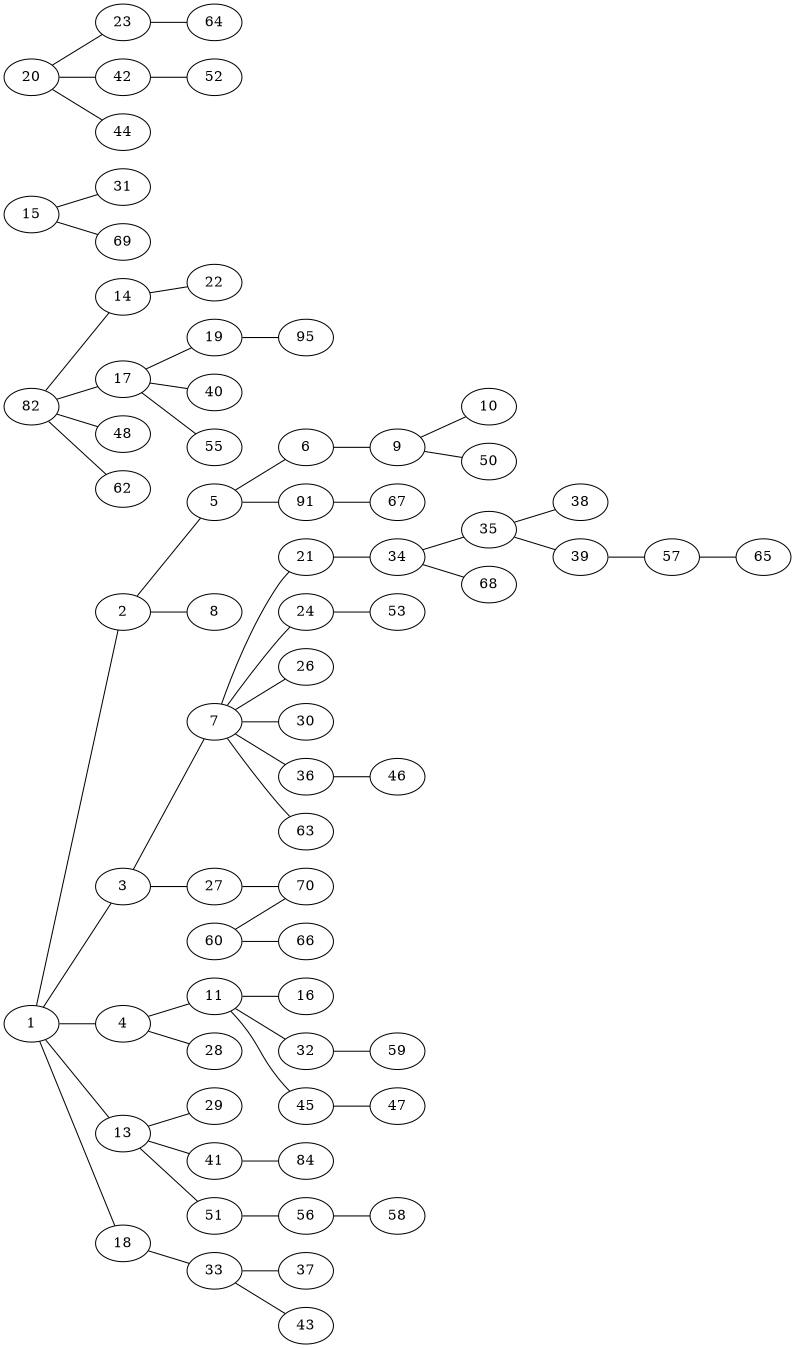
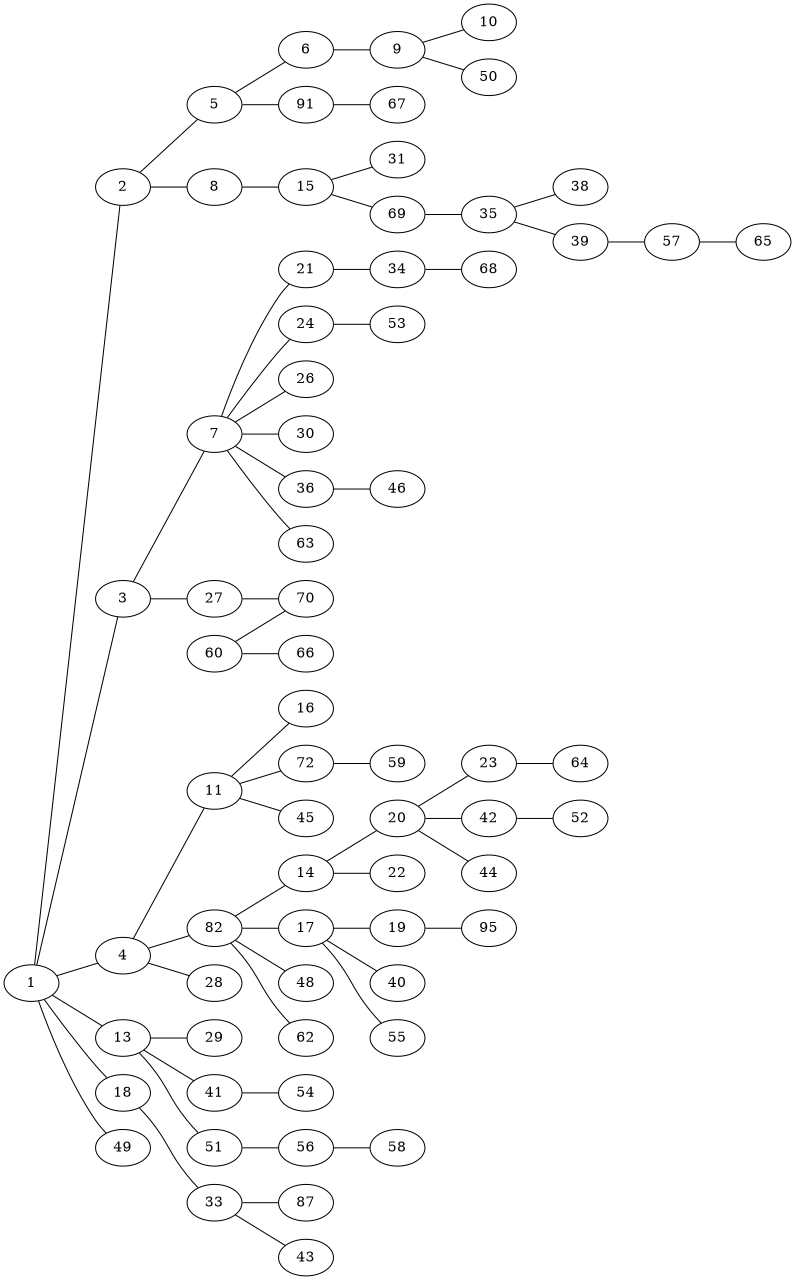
none -> (260, 187)
(443, 543) -> (443, 215)
none -> (352, 846)
none -> (169, 942)
(306, 1051) -> (306, 764)
(398, 1106) -> none
none -> (123, 1148)
(306, 1161) -> (306, 1093)
(306, 1271) -> (306, 1203)
